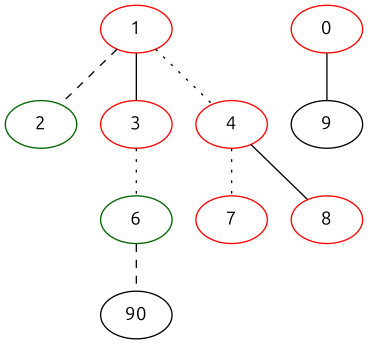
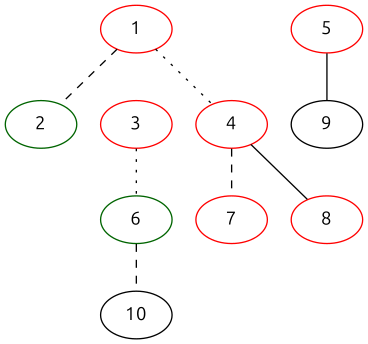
(327, 29) -> (327, 29)
(136, 77) -> none
(232, 172) -> (232, 172)
(136, 315) -> (136, 315)
